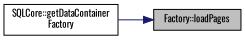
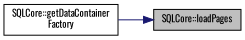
(197, 20) -> (197, 20)
